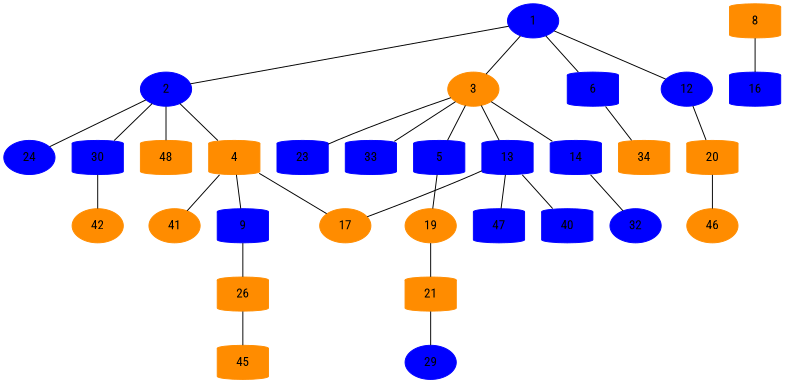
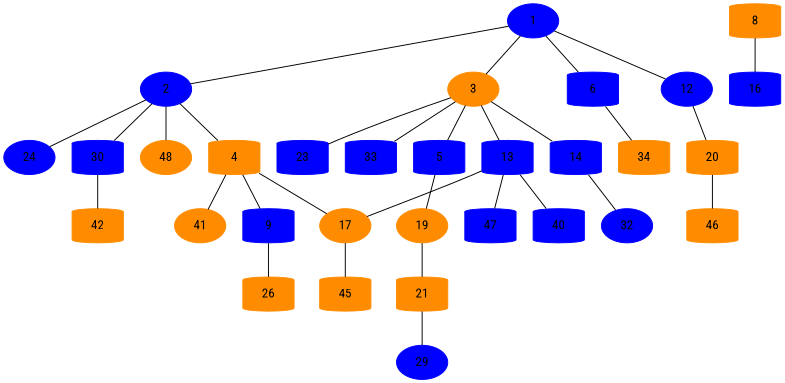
(166, 157) -> (166, 157)
(98, 226) -> (98, 226)
(712, 226) -> (712, 226)
(243, 328) -> (345, 260)
